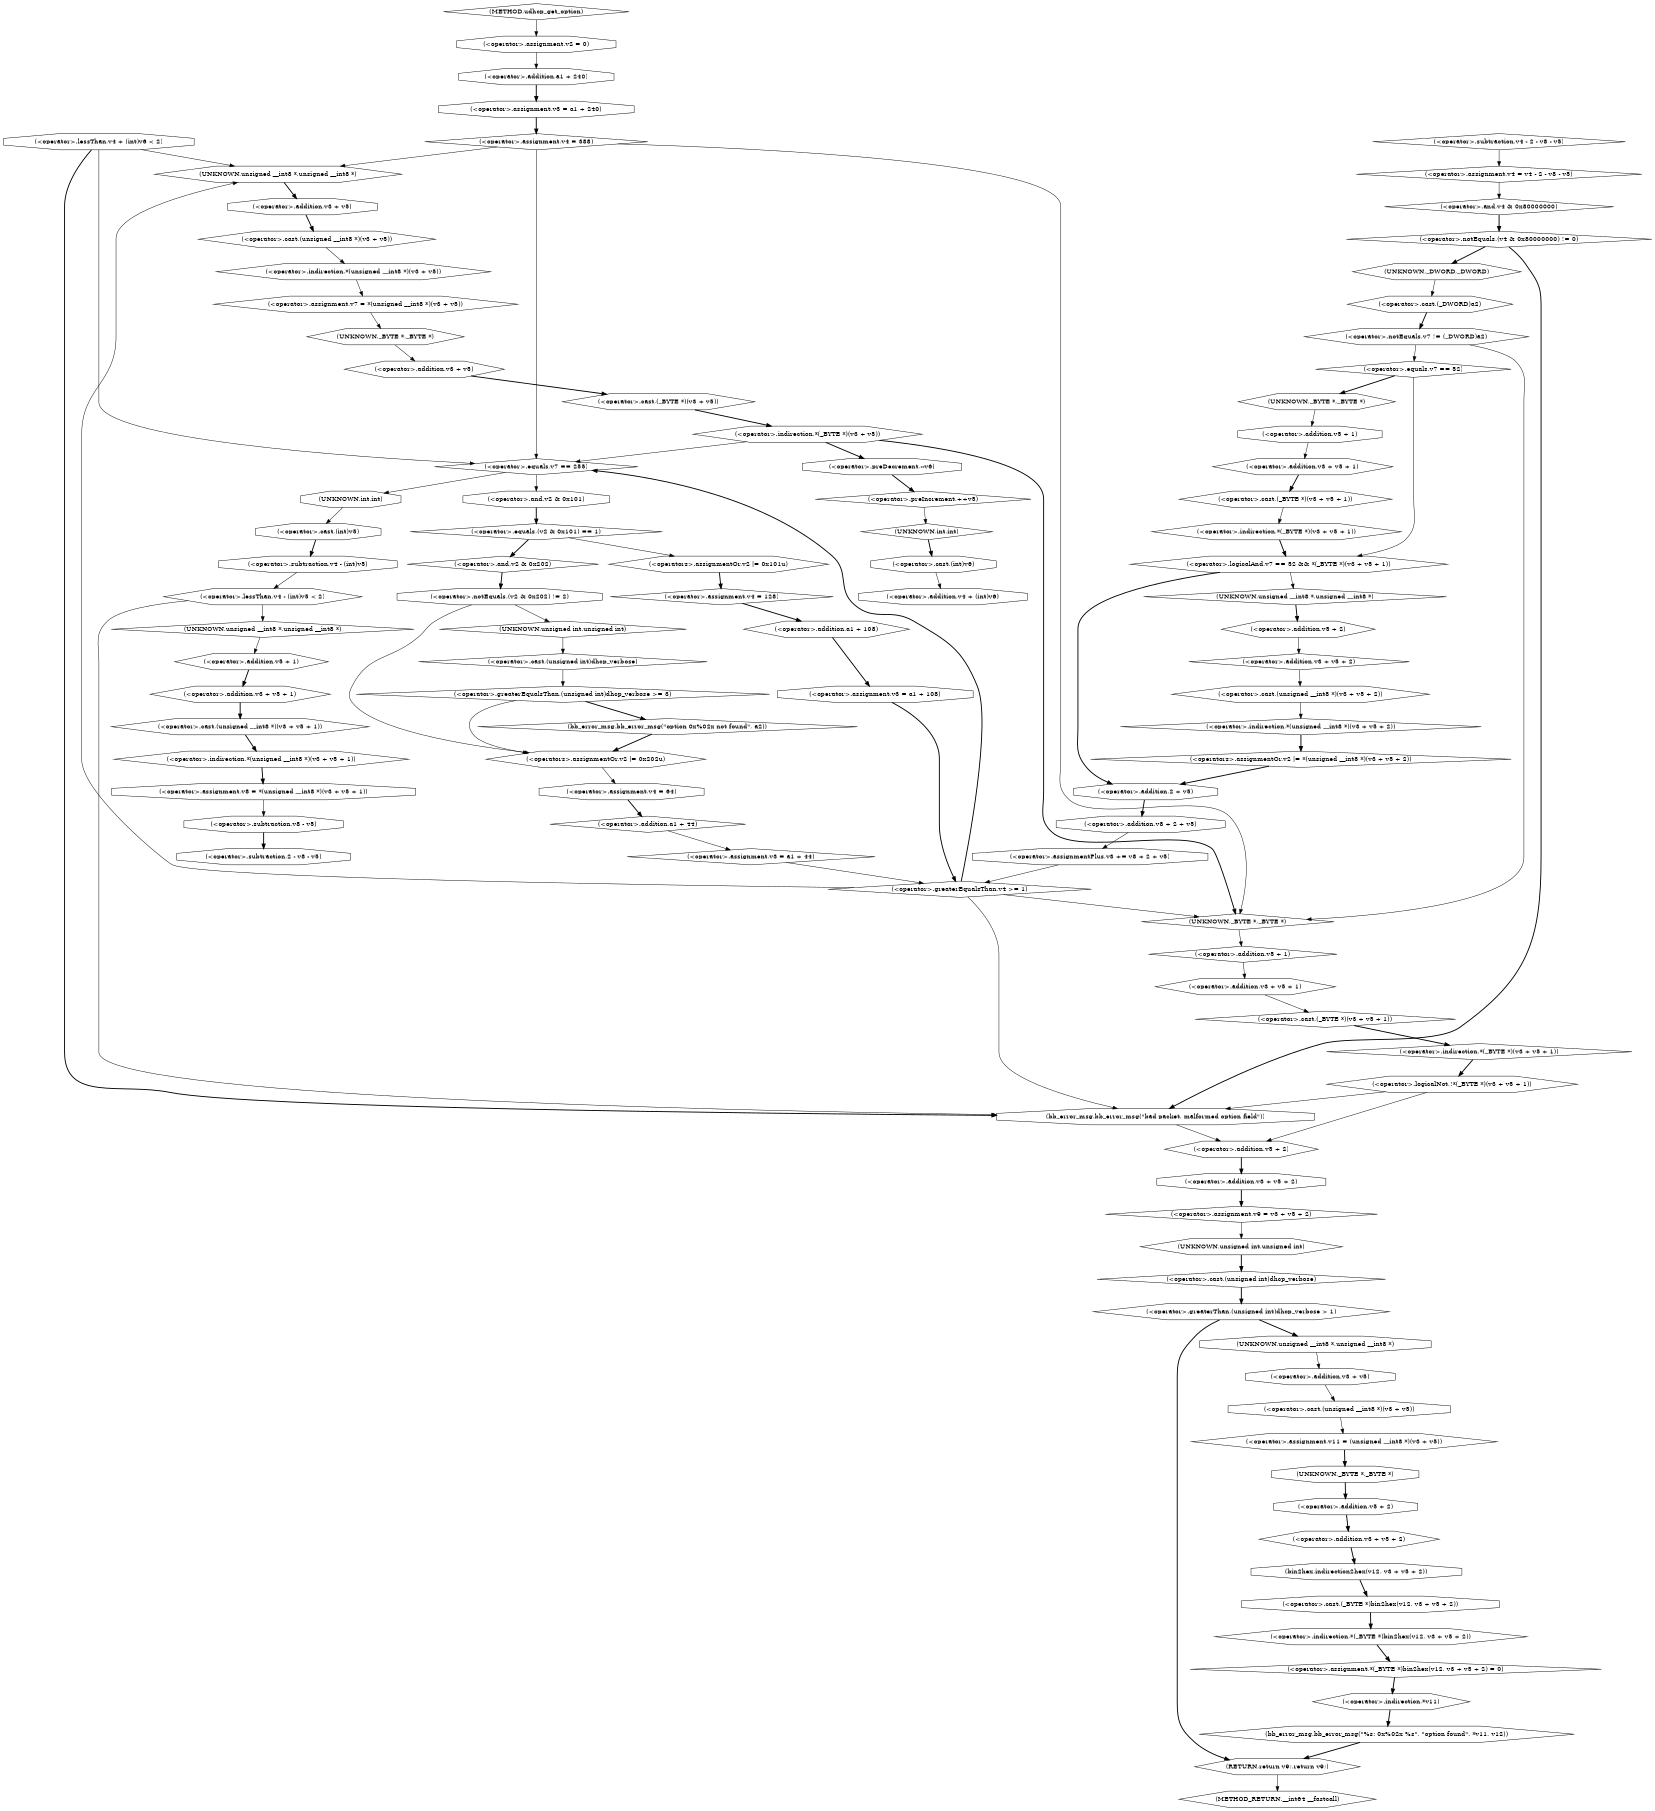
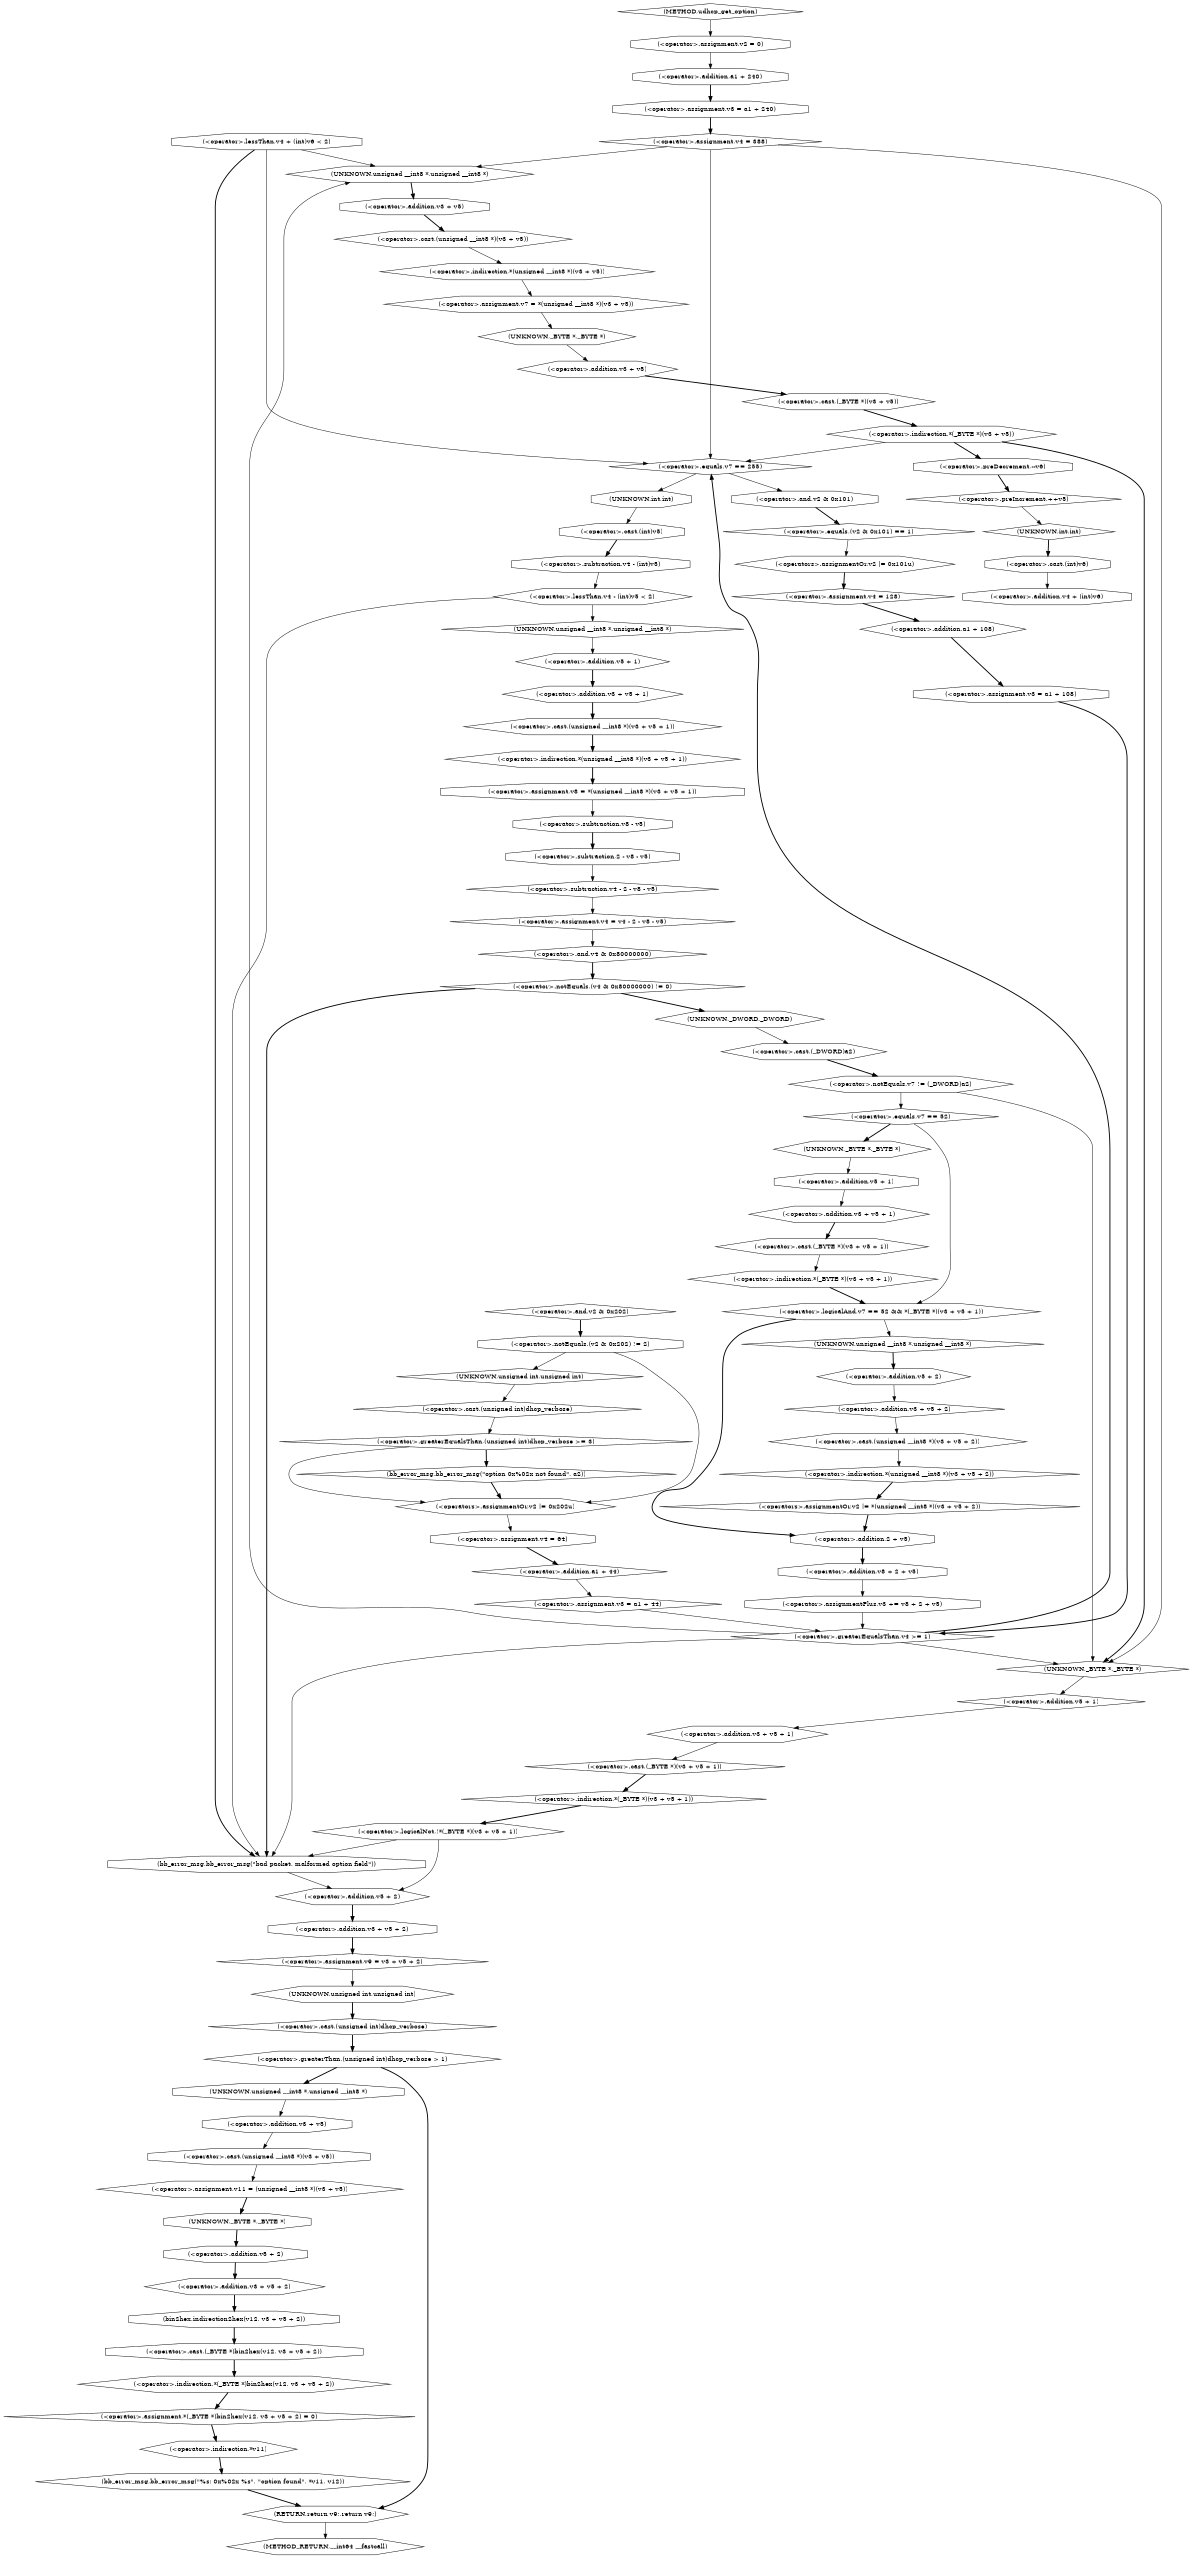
(521, 547) -> none
none -> (593, 871)
